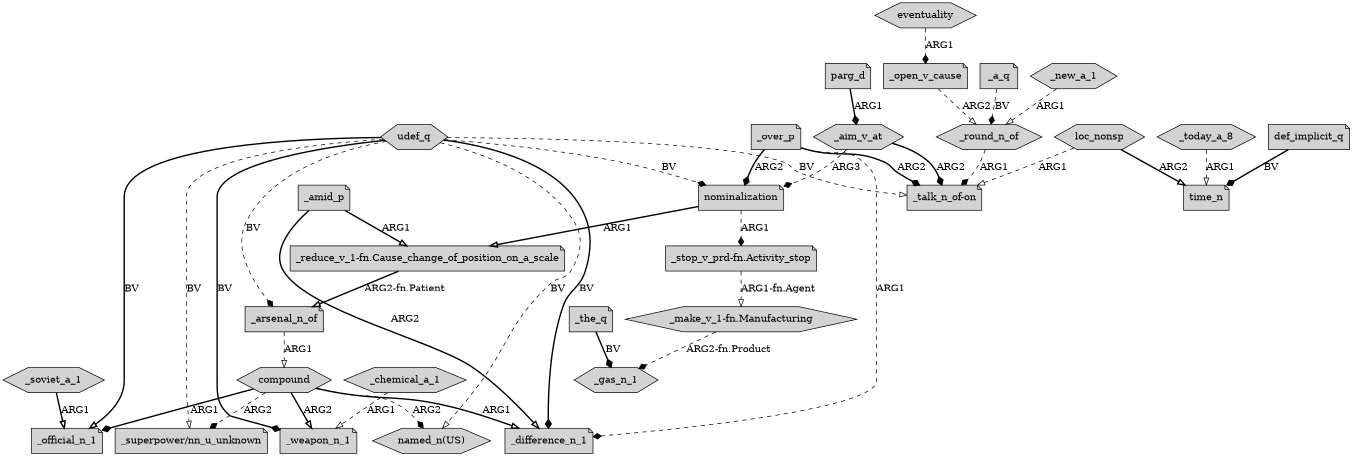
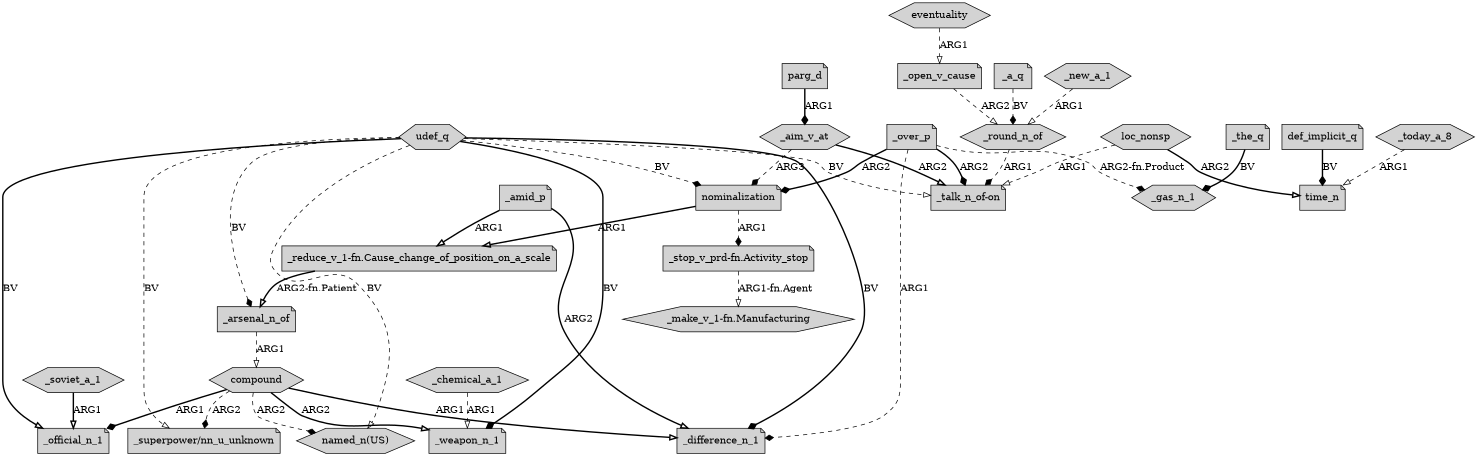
(926, 42) -> (940, 42)
(919, 155) -> (888, 160)
(681, 348) -> (1040, 152)
